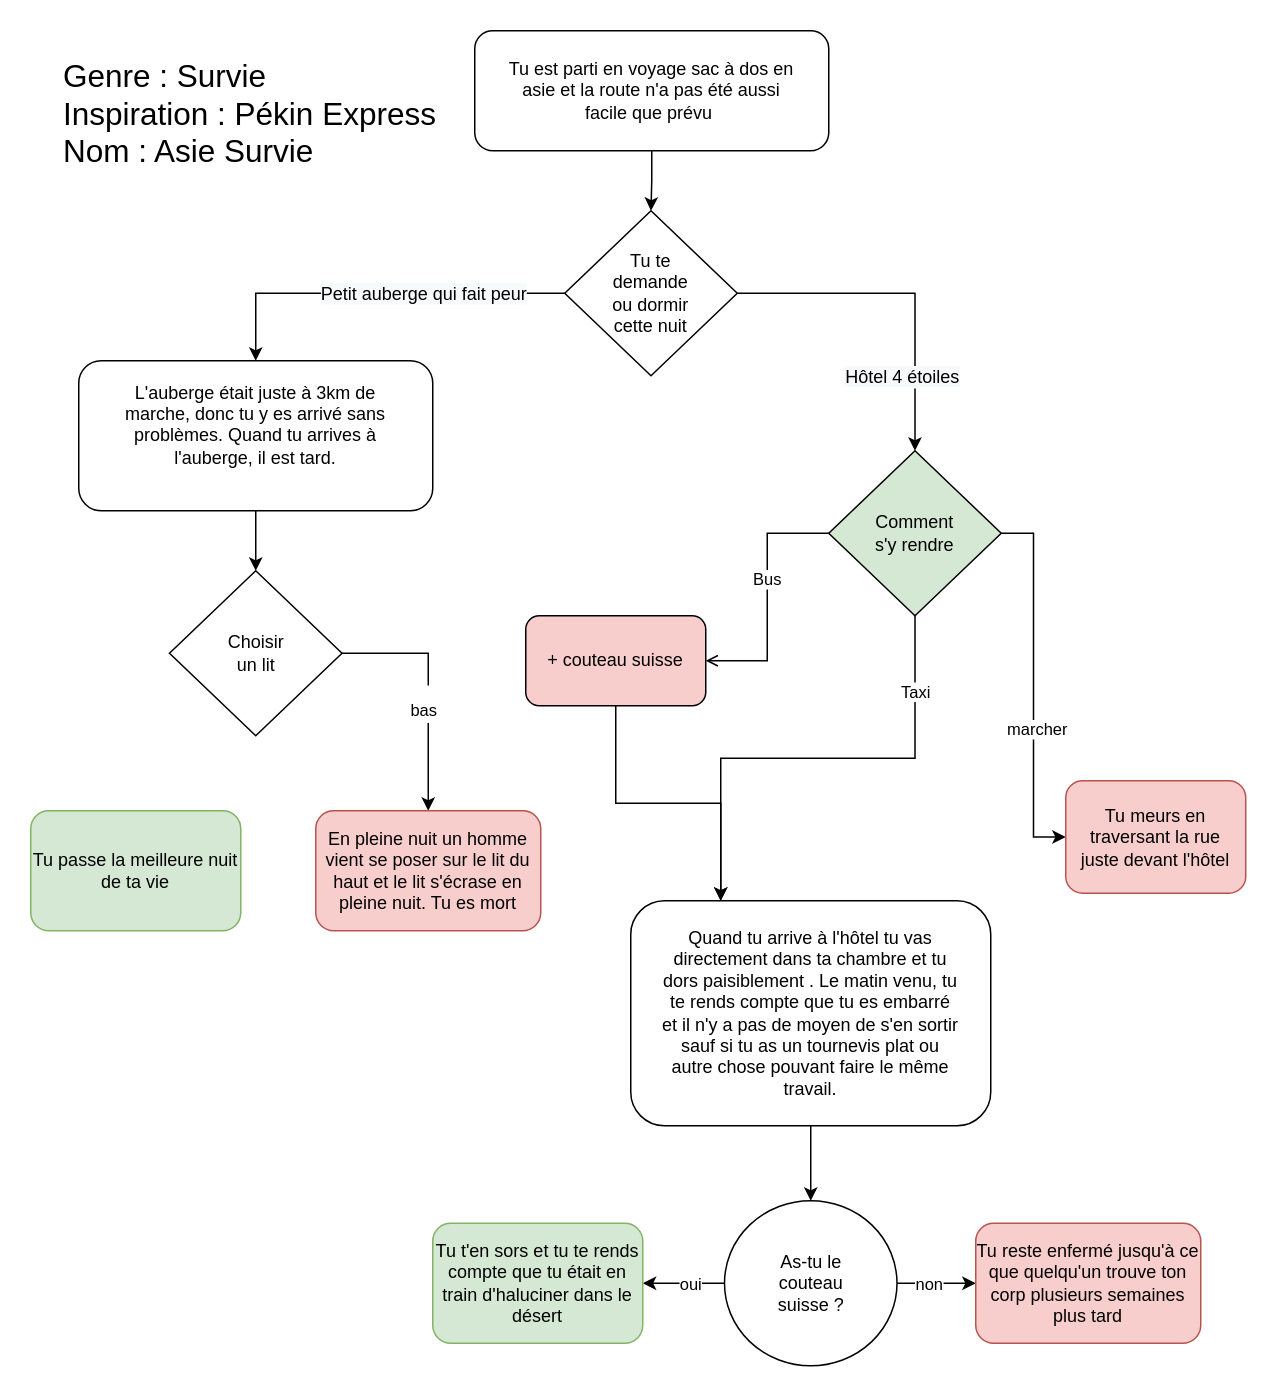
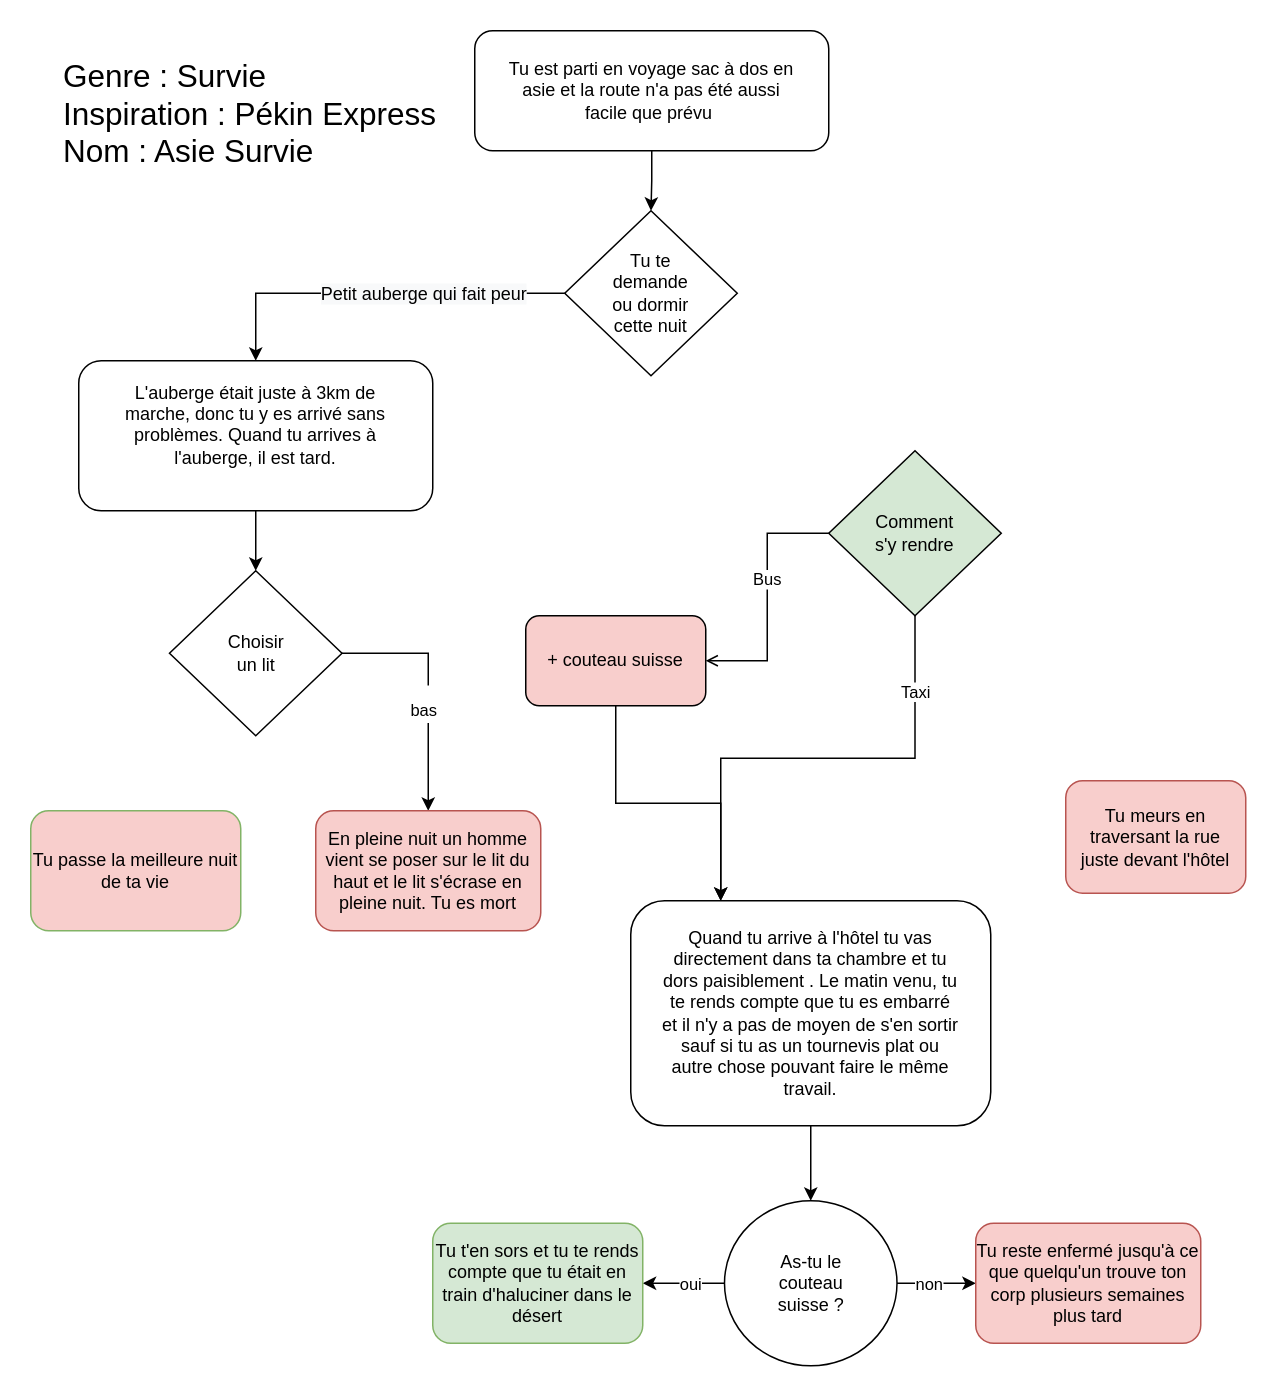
(900, 293) -> none
(1034, 680) -> none
(136, 871) -> (136, 871)
